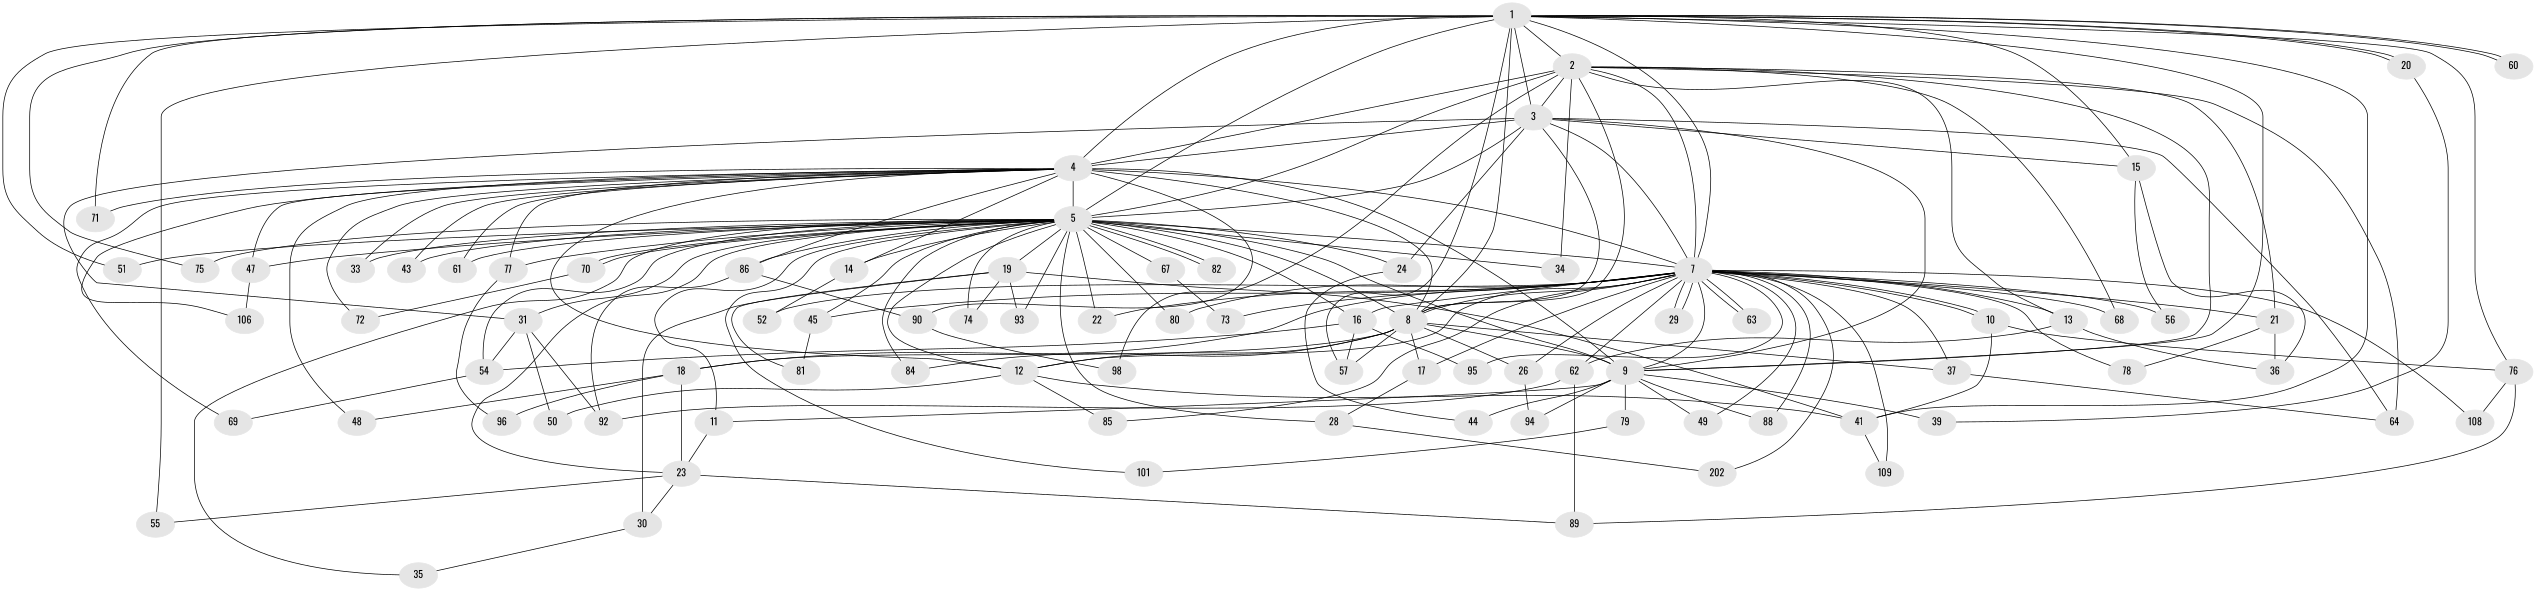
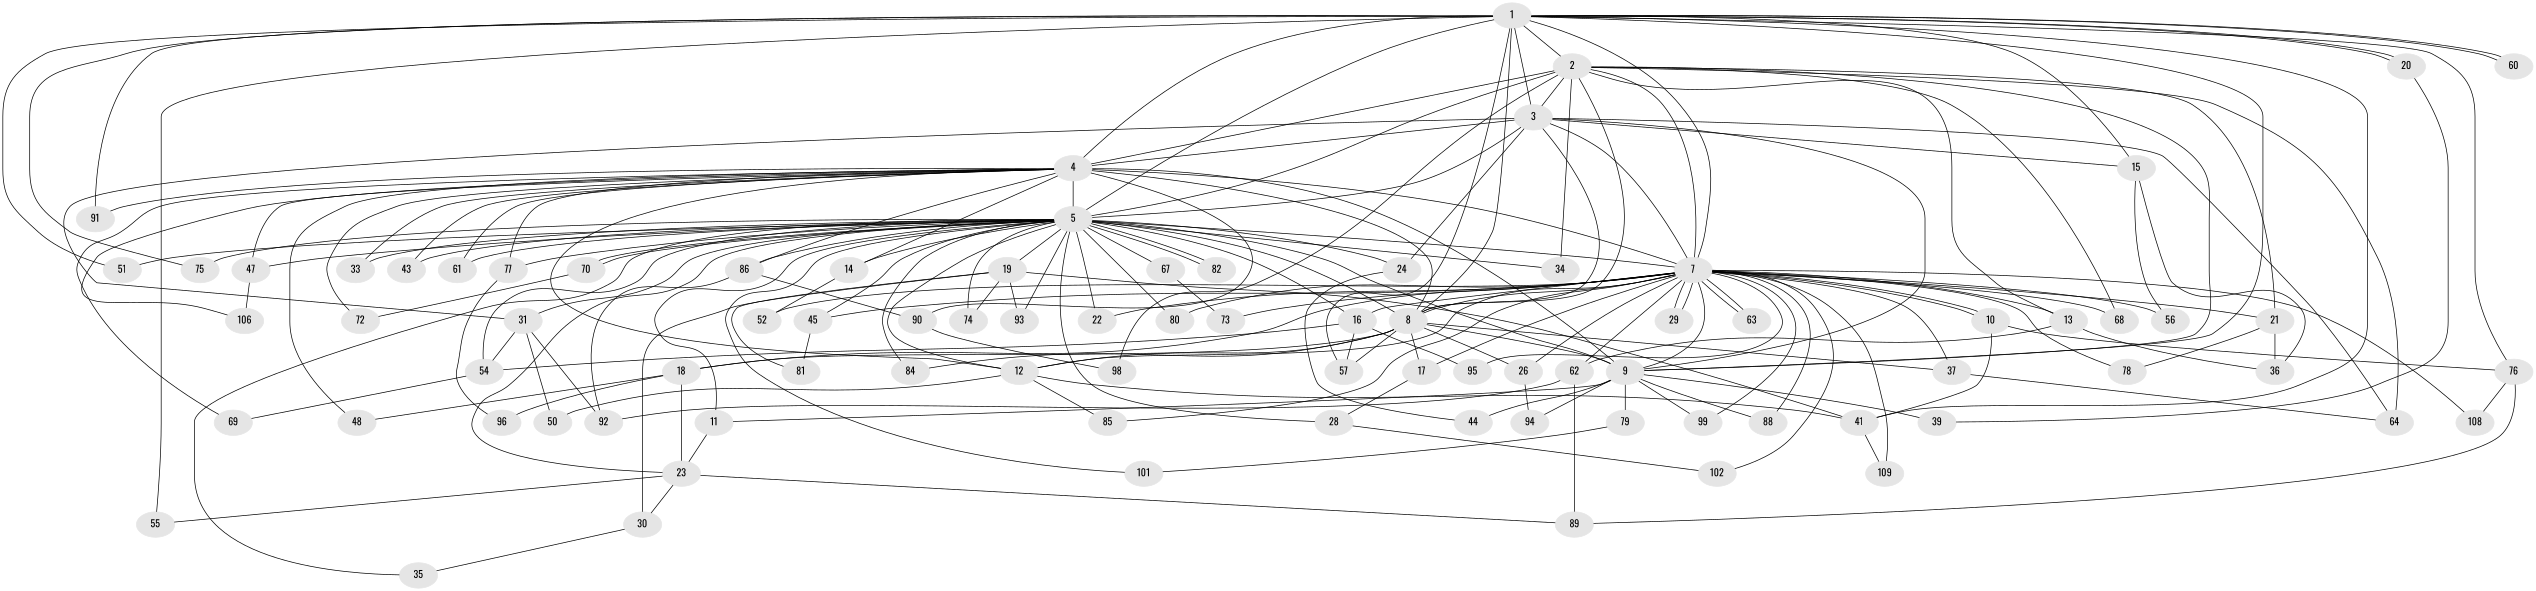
(95, 219) -> (95, 219)
(1703, 423) -> (1703, 423)
(1717, 474) -> (1717, 474)
